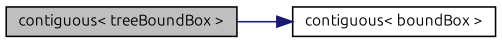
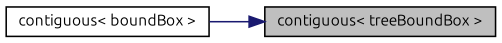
(257, 22) -> (229, 22)
